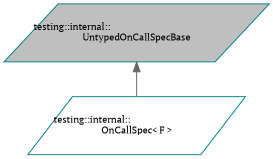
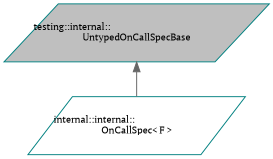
(137, 126) -> (137, 126)
